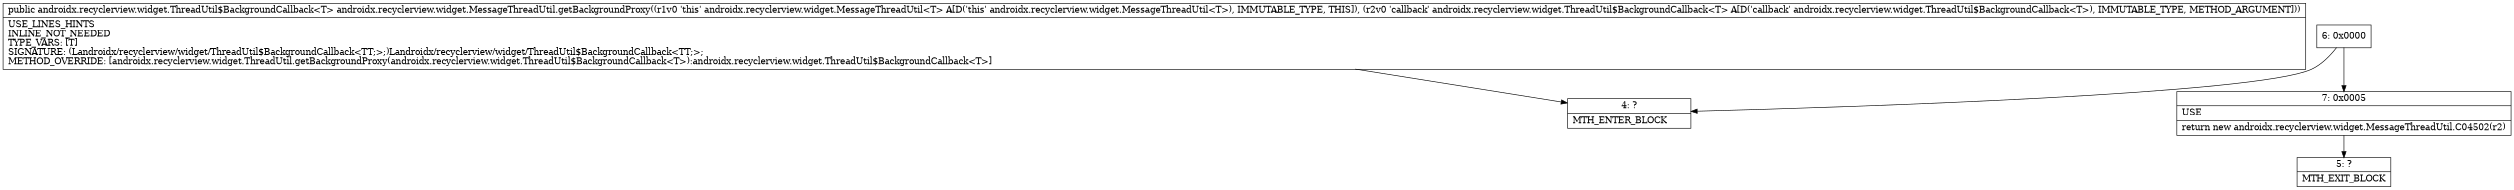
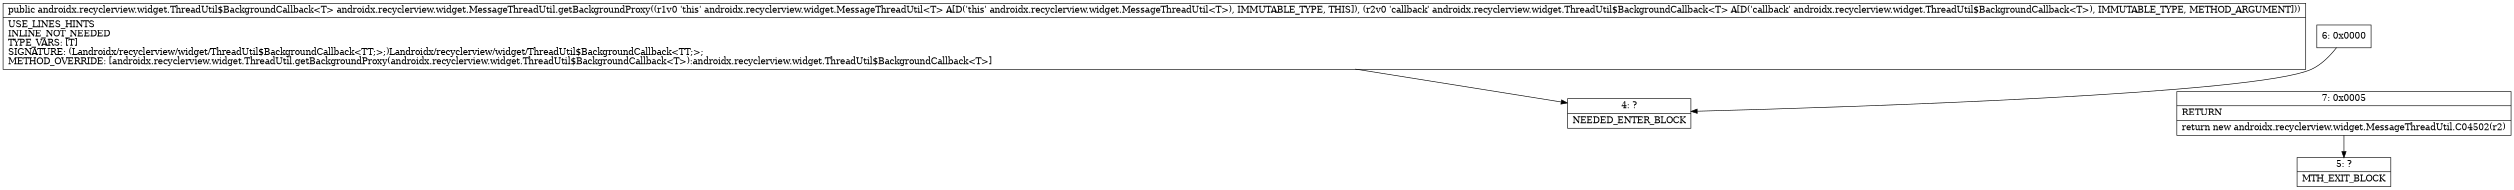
(2344, 67) -> none
(2192, 113) -> (2202, 113)
(1620, 121) -> (1629, 121)
